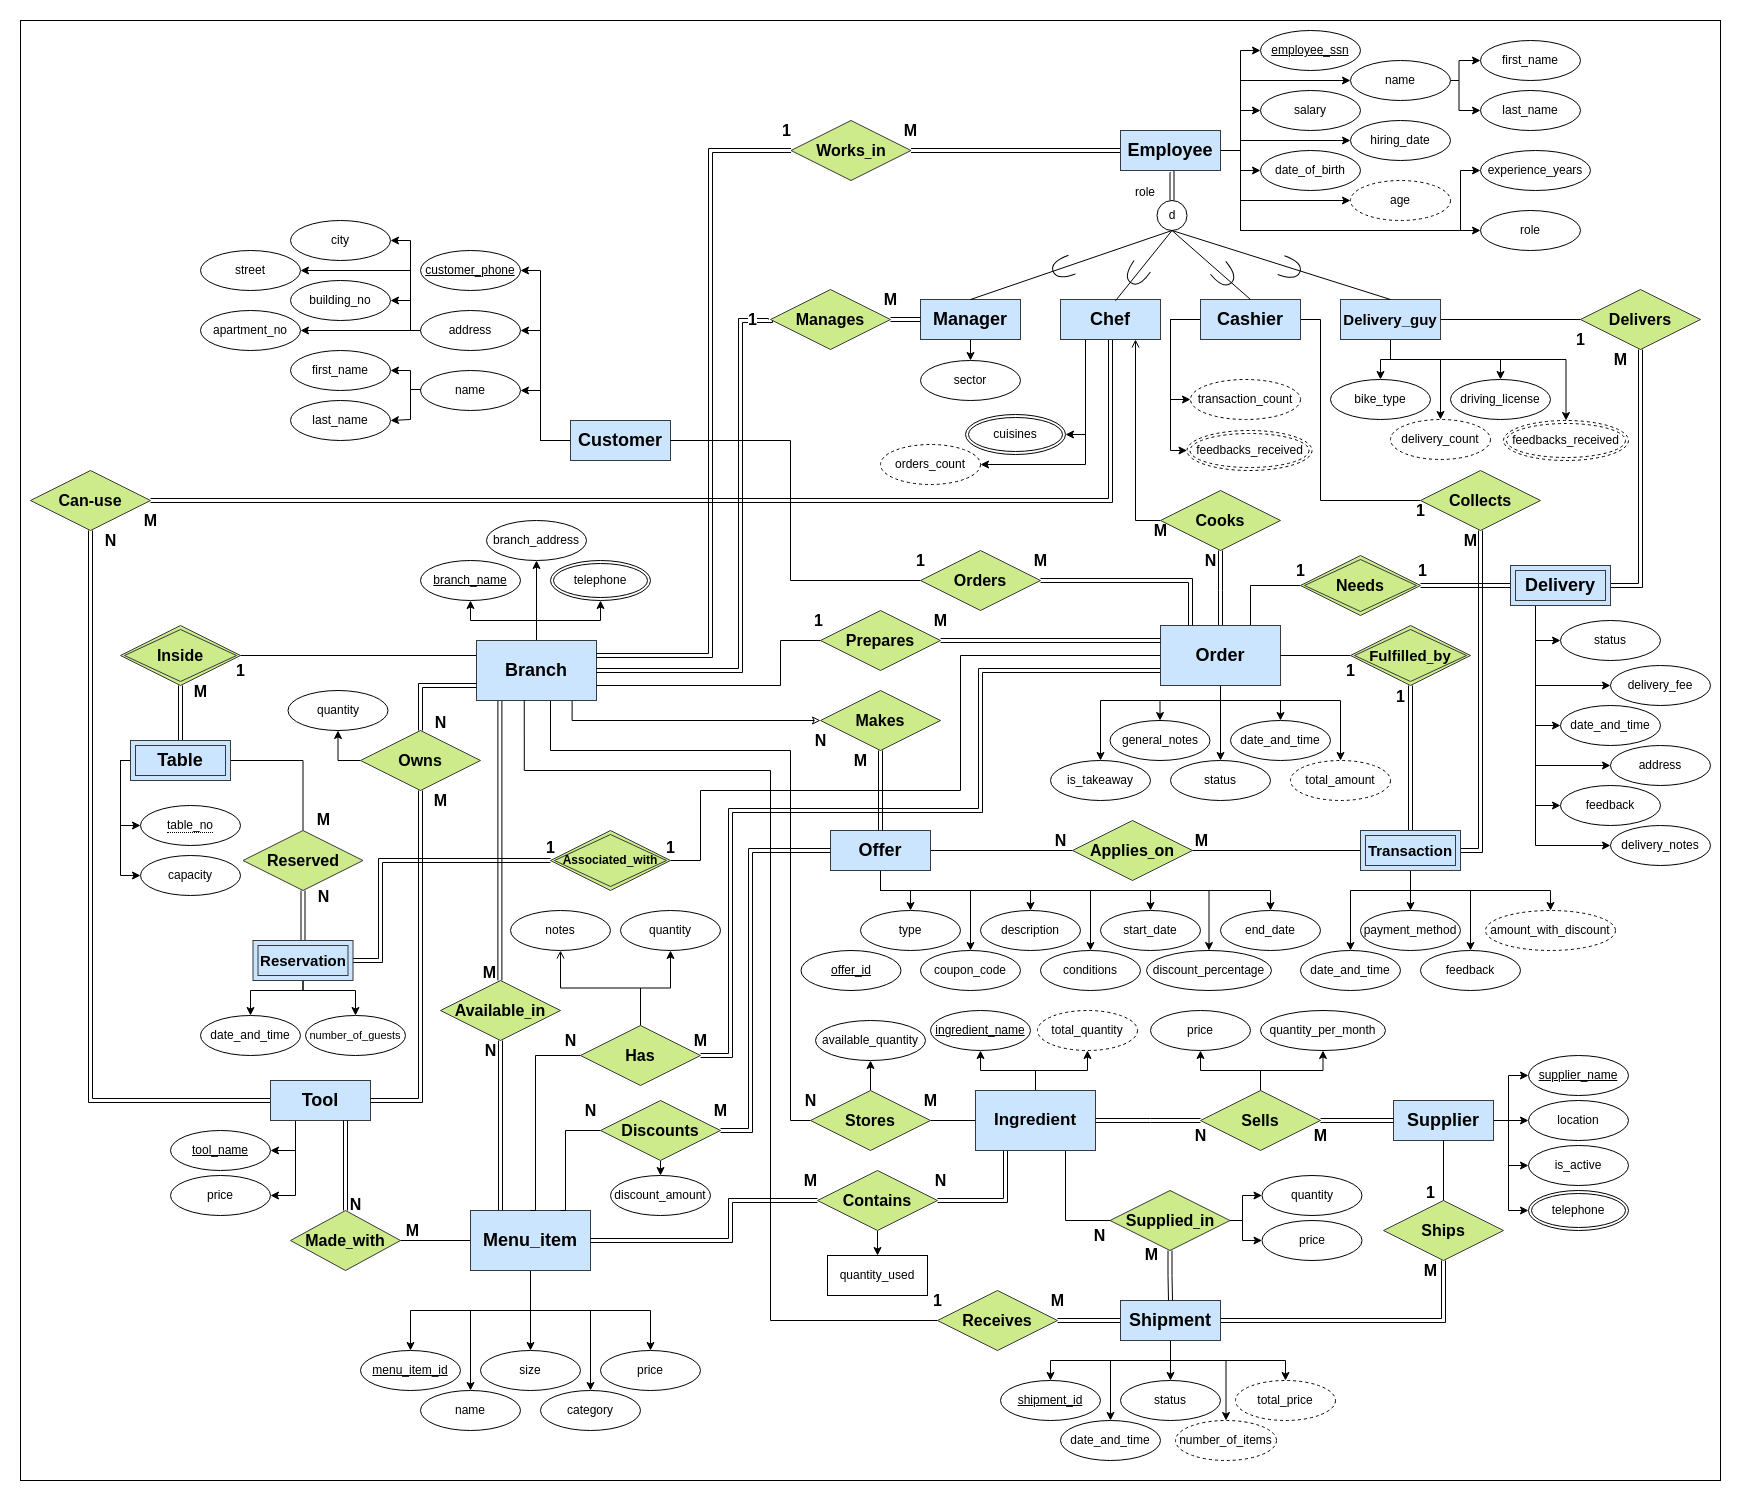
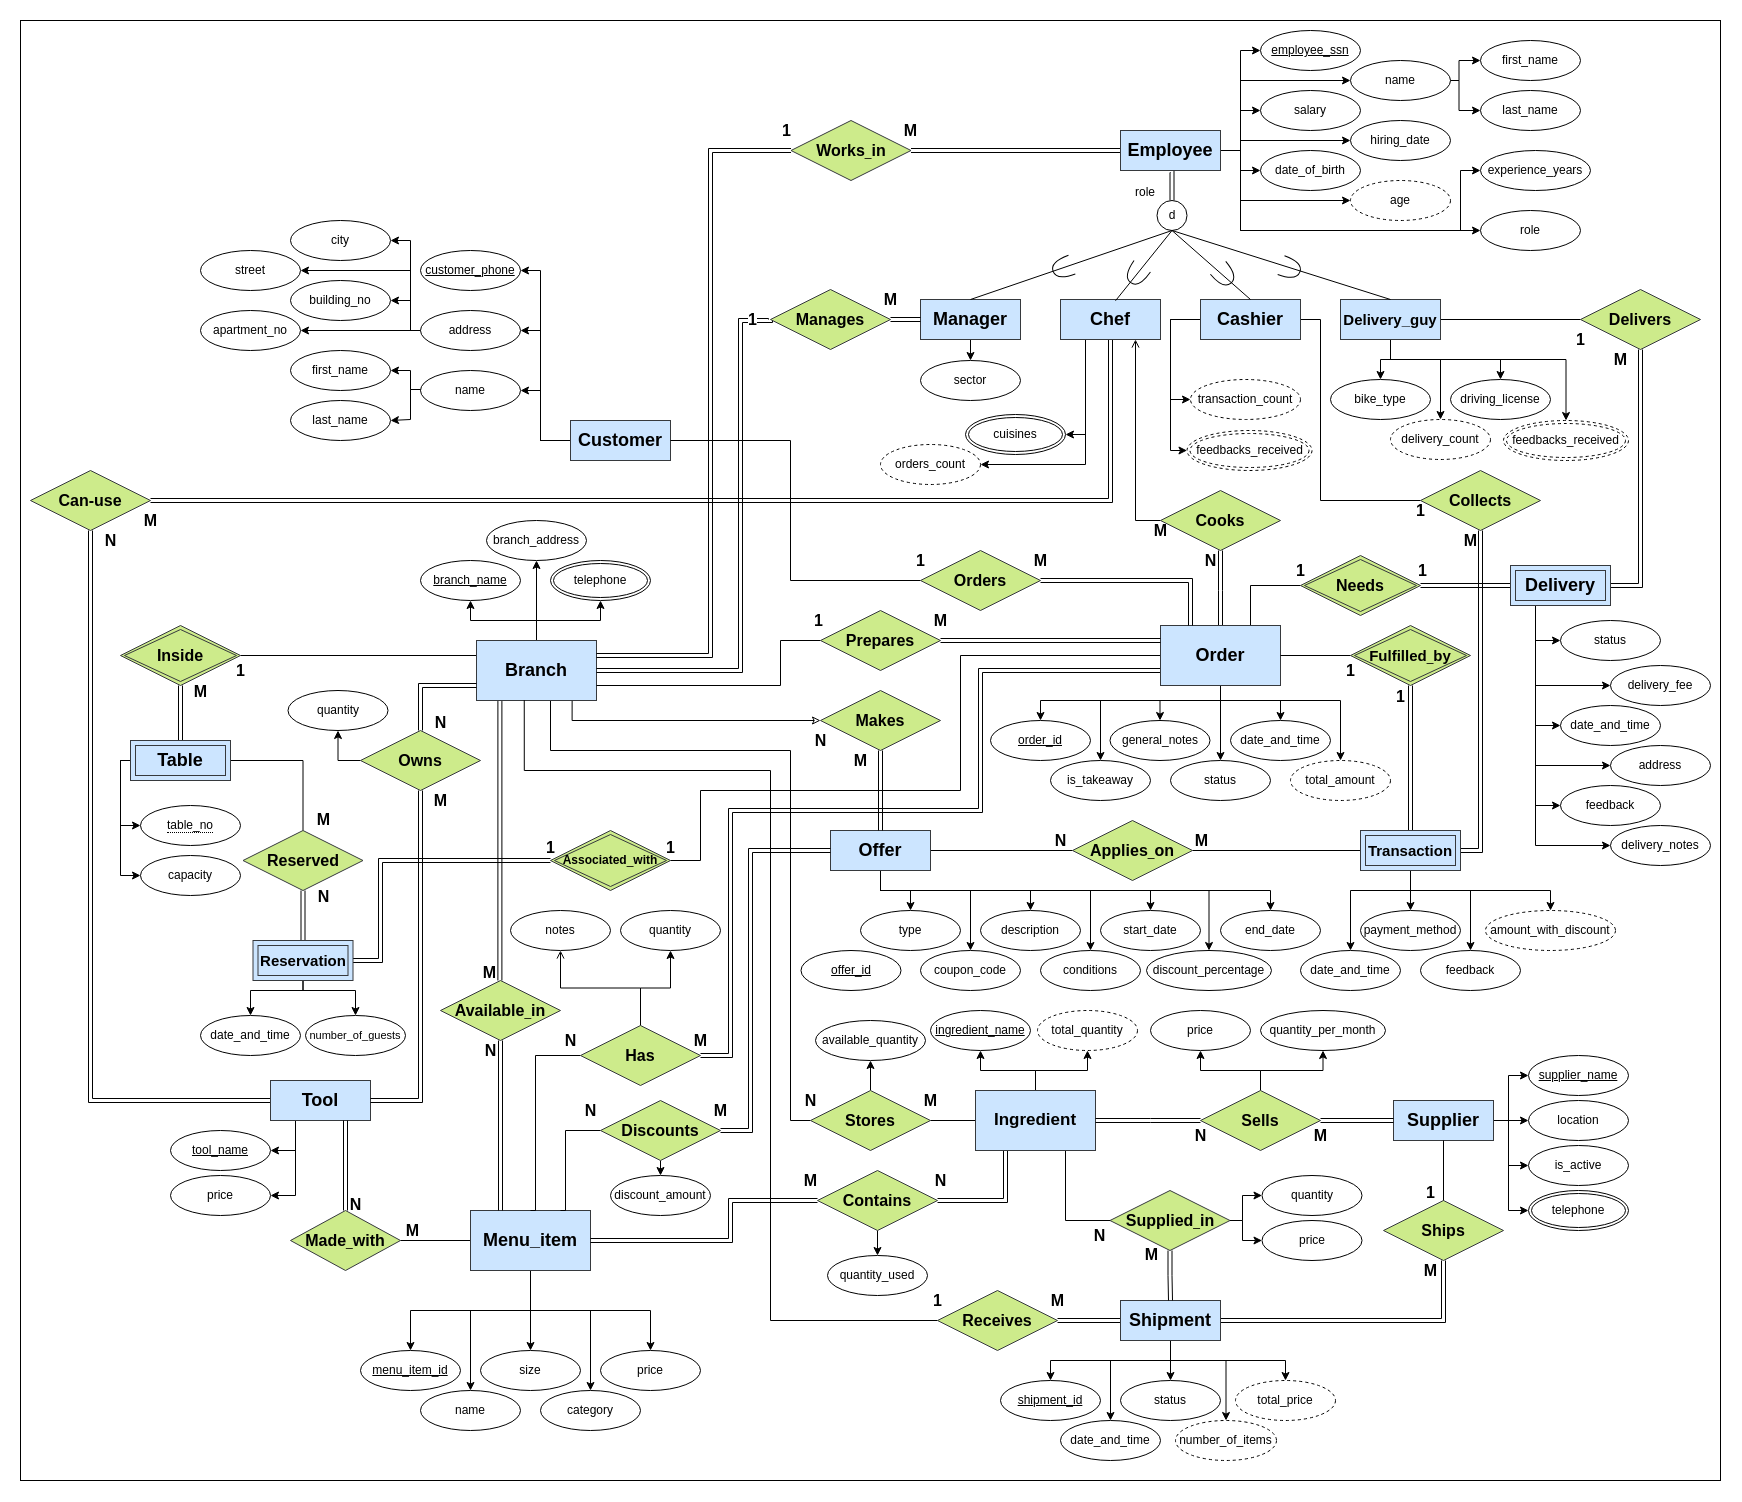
none -> (1064, 701)
none -> (1041, 741)
(878, 1276) -> (878, 1276)
